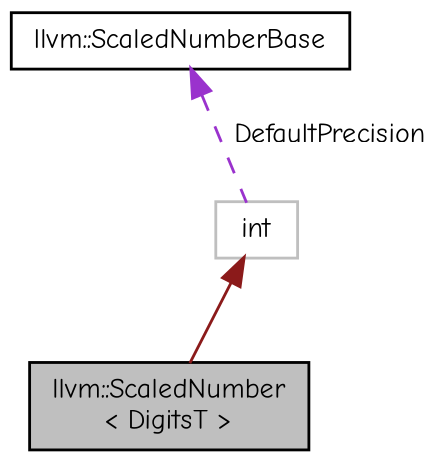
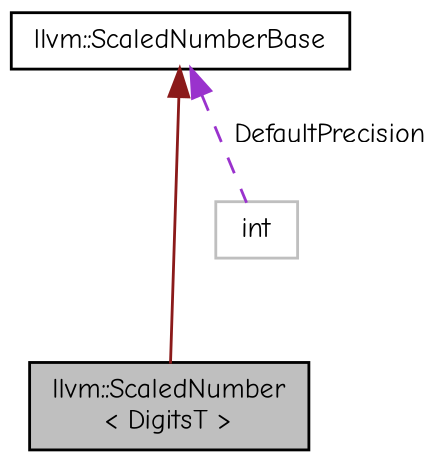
(211, 323) -> (175, 231)
